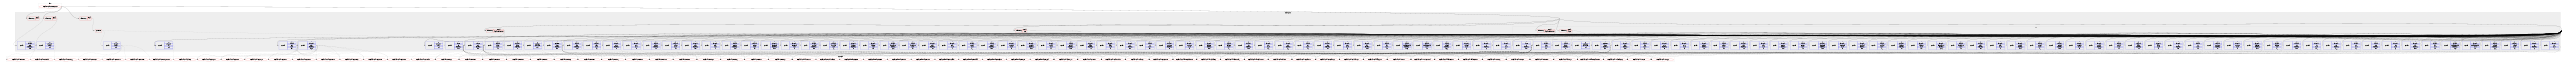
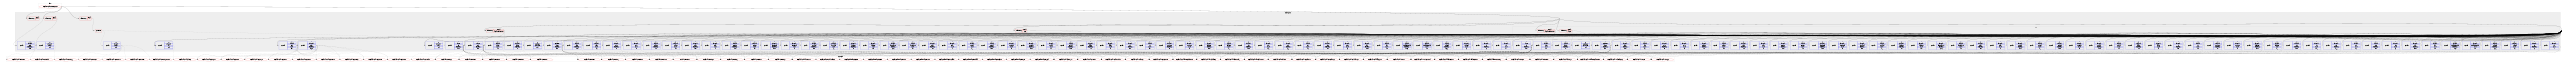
(566, 60) -> none
(685, 60) -> (685, 60)
(1494, 60) -> (1494, 60)
